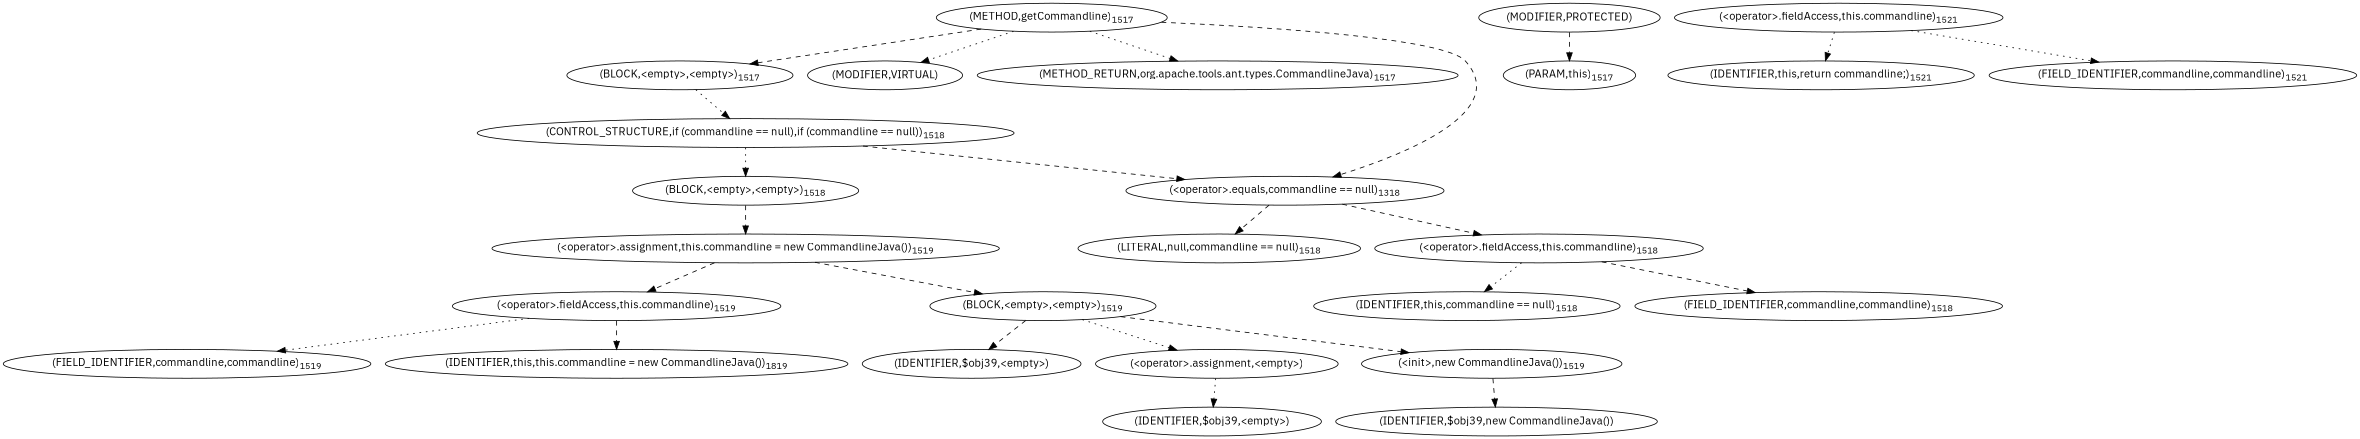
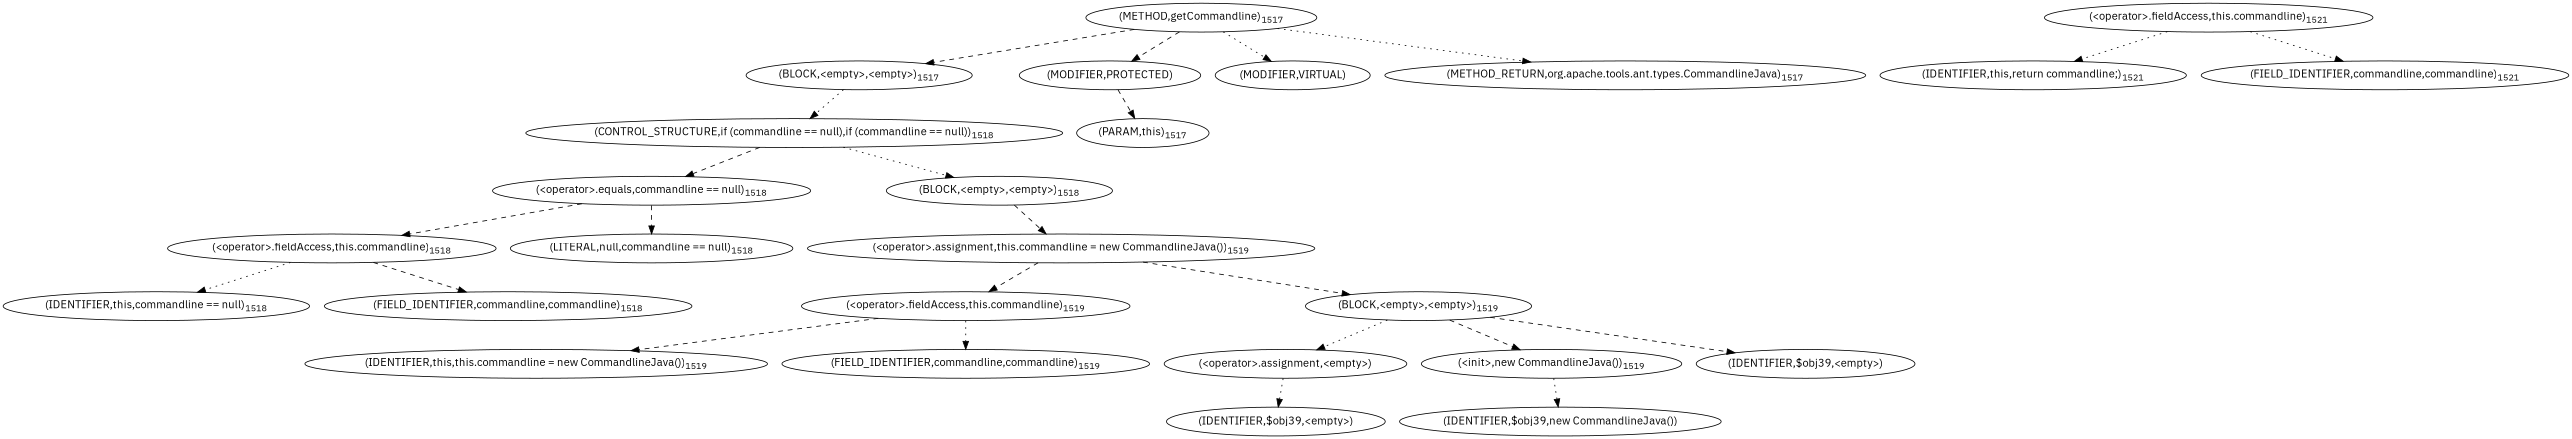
(1413, 44) -> (1159, 44)
(1390, 190) -> (756, 190)
(777, 363) -> (696, 363)
(1494, 389) -> (1555, 389)
